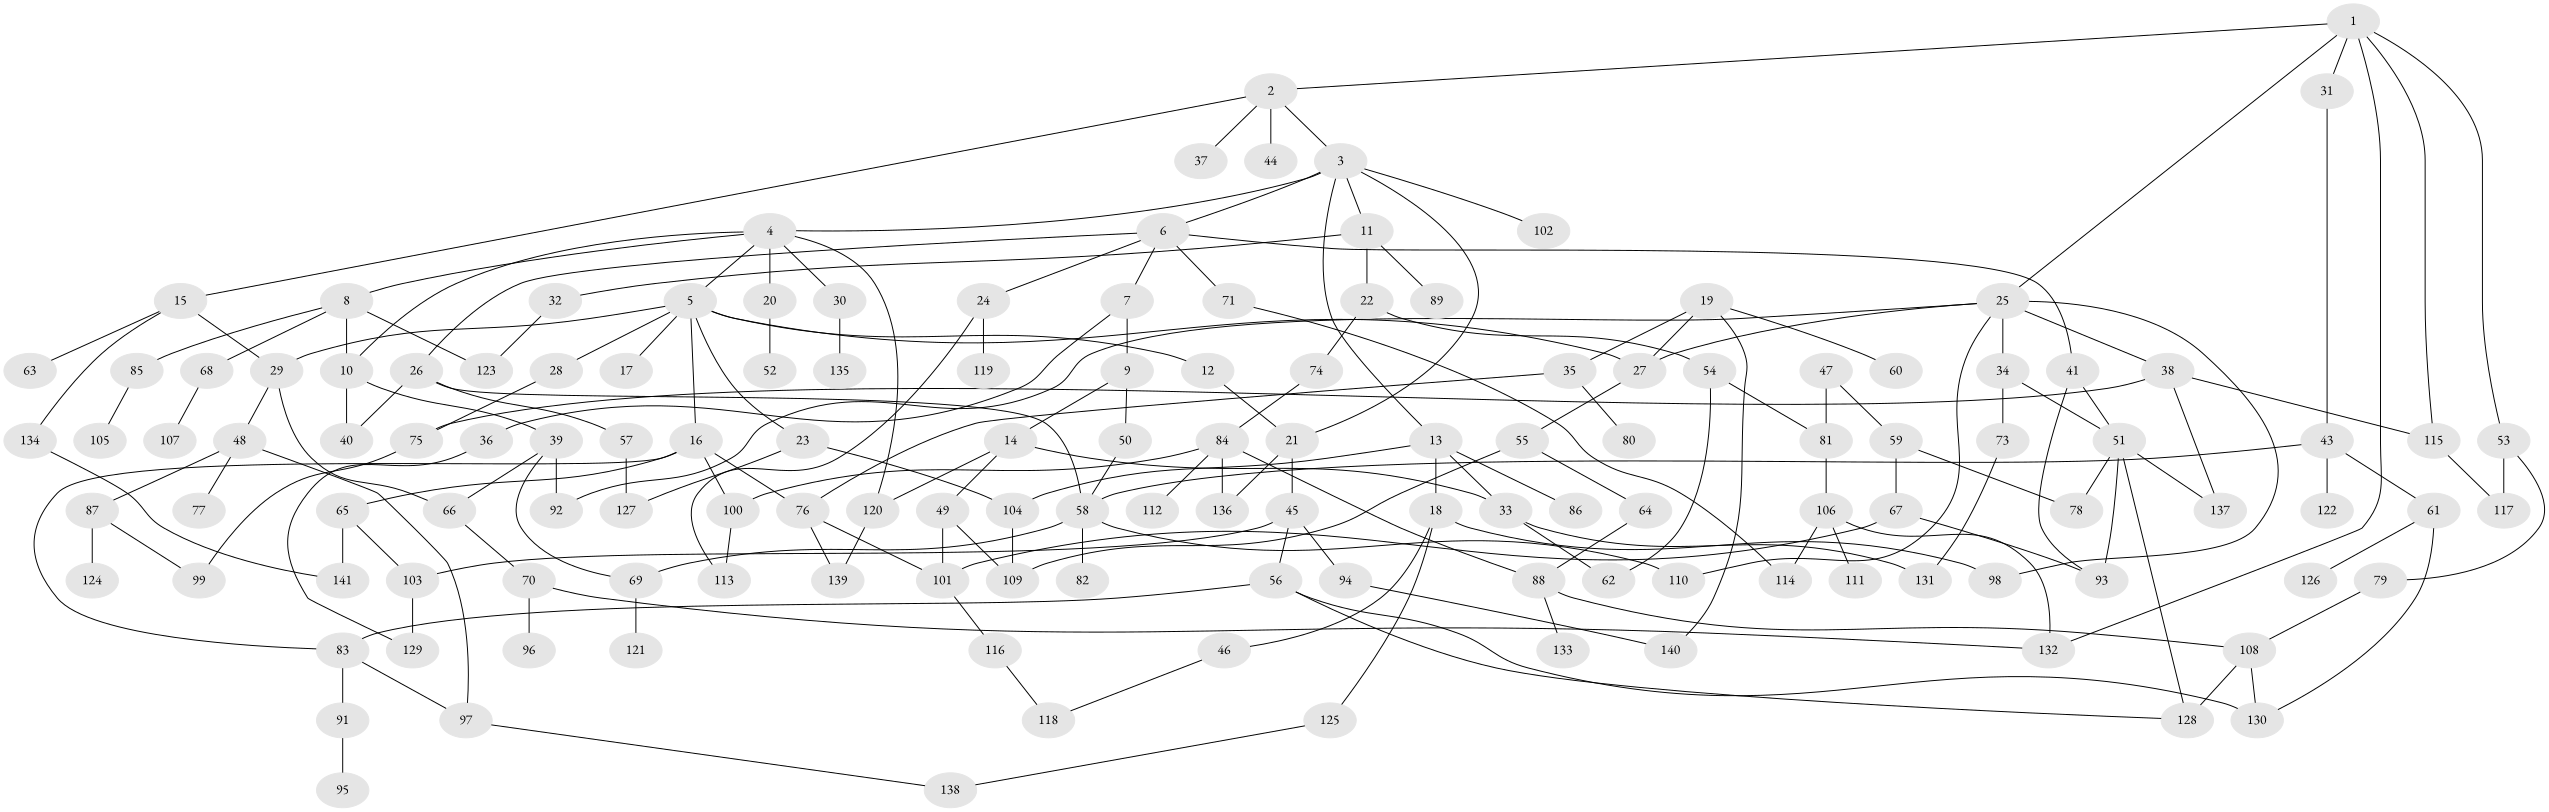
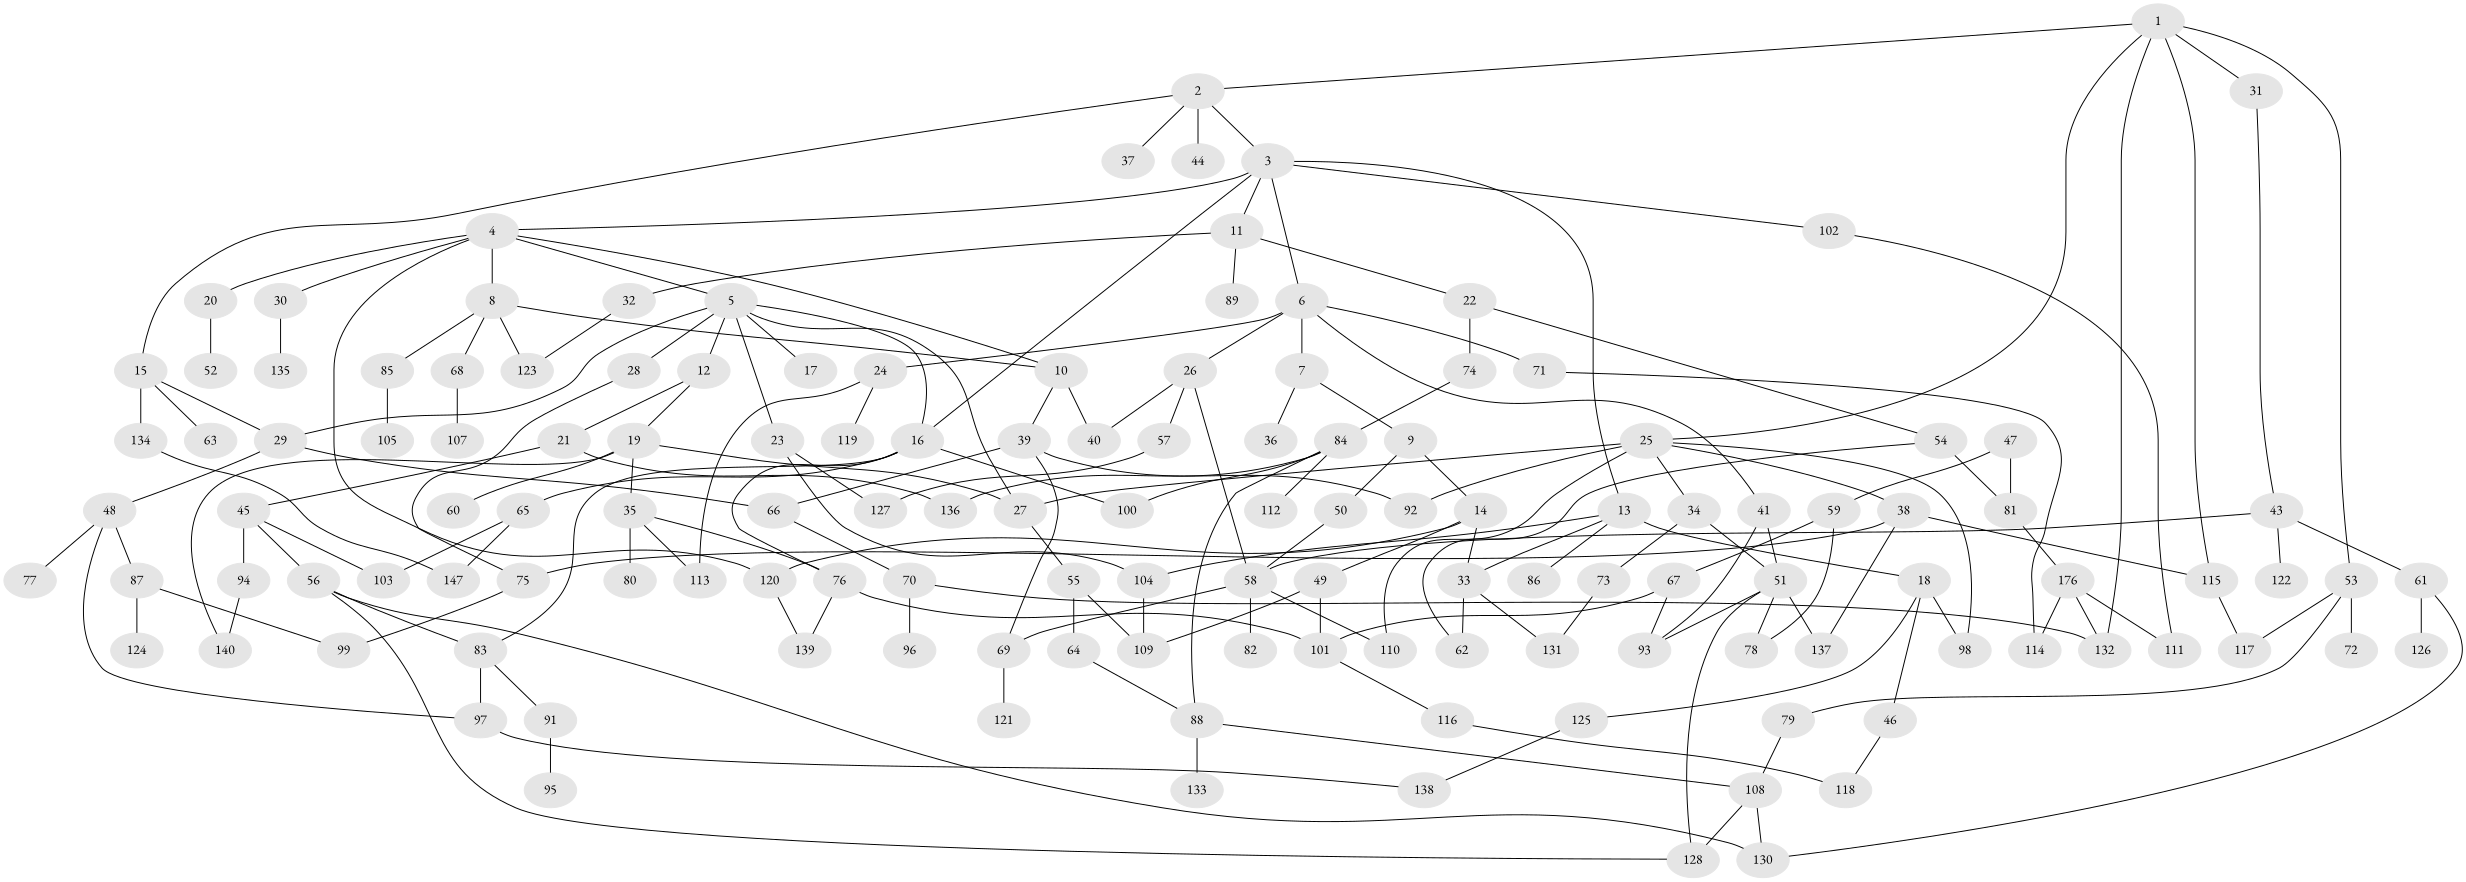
(1475, 307) -> (1092, 300)
none -> (2110, 339)
none -> (669, 406)
(1826, 511) -> (2068, 581)
(729, 545) -> (665, 546)
(343, 581) -> (453, 581)
(413, 650) -> none
none -> (2351, 650)
